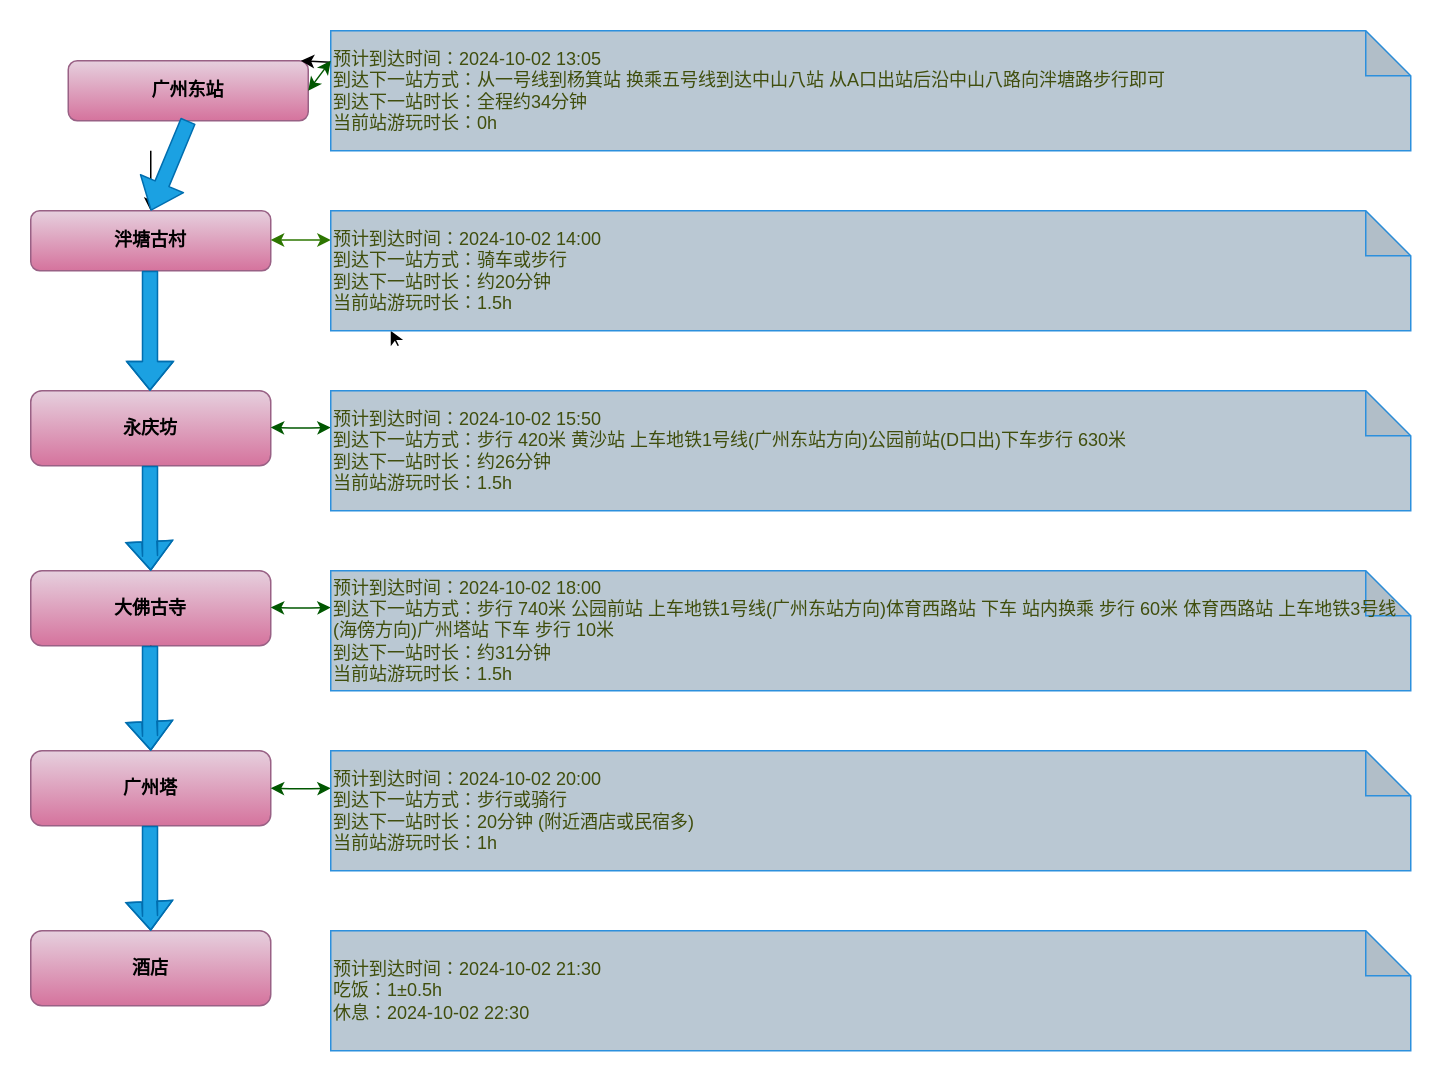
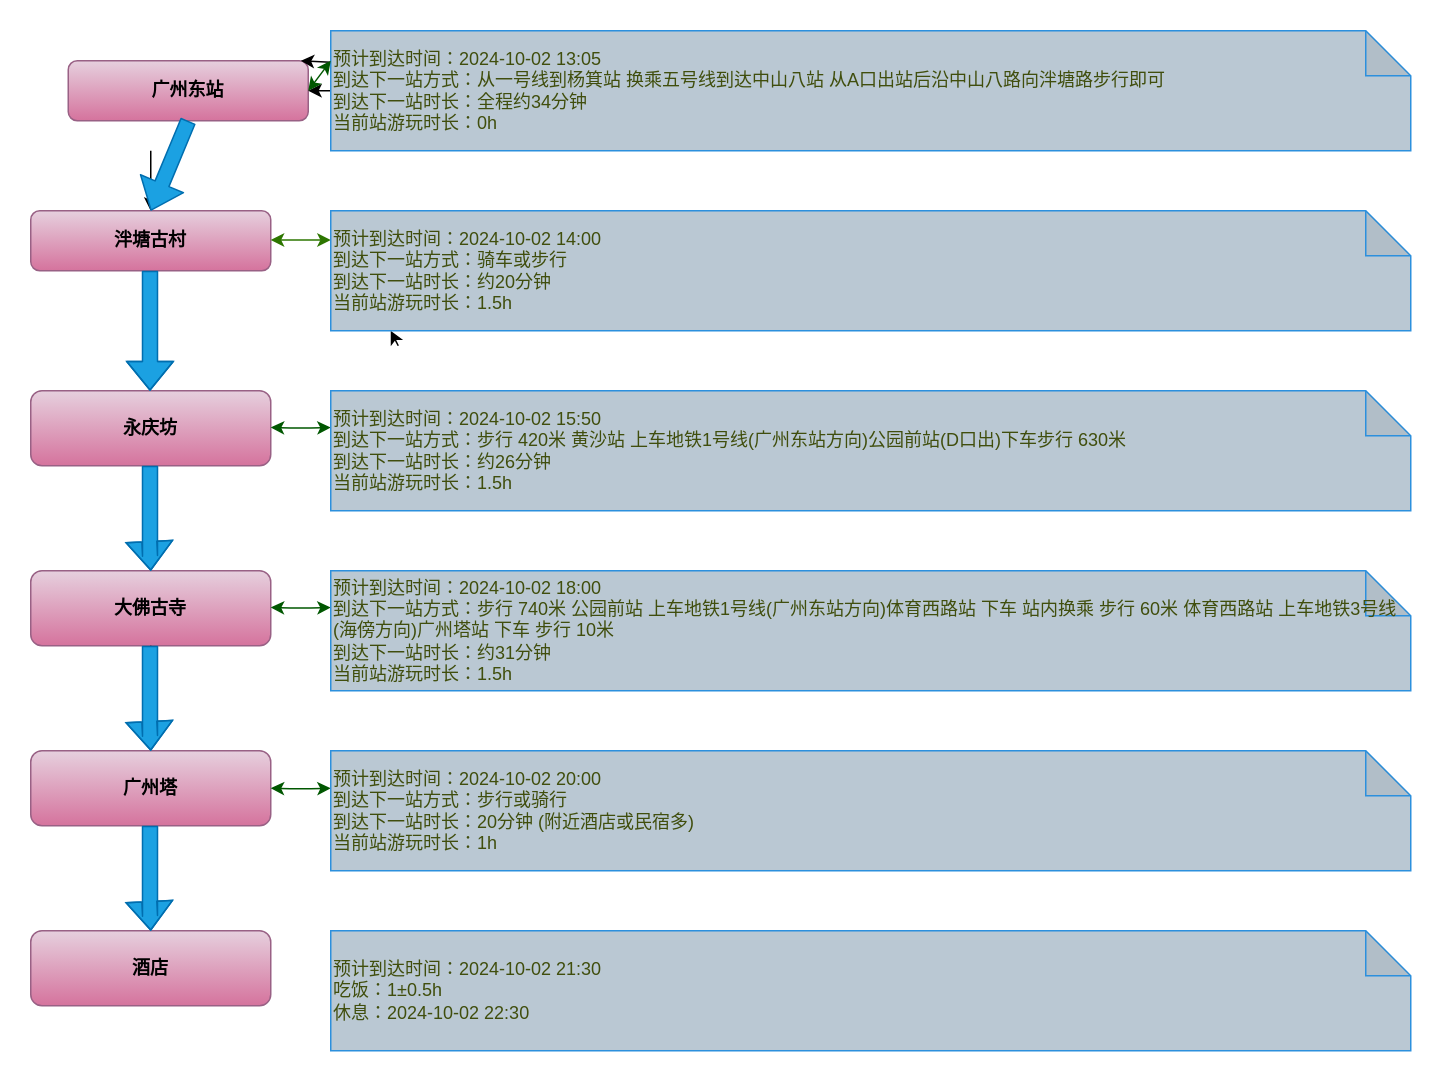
none -> (324, 91)
